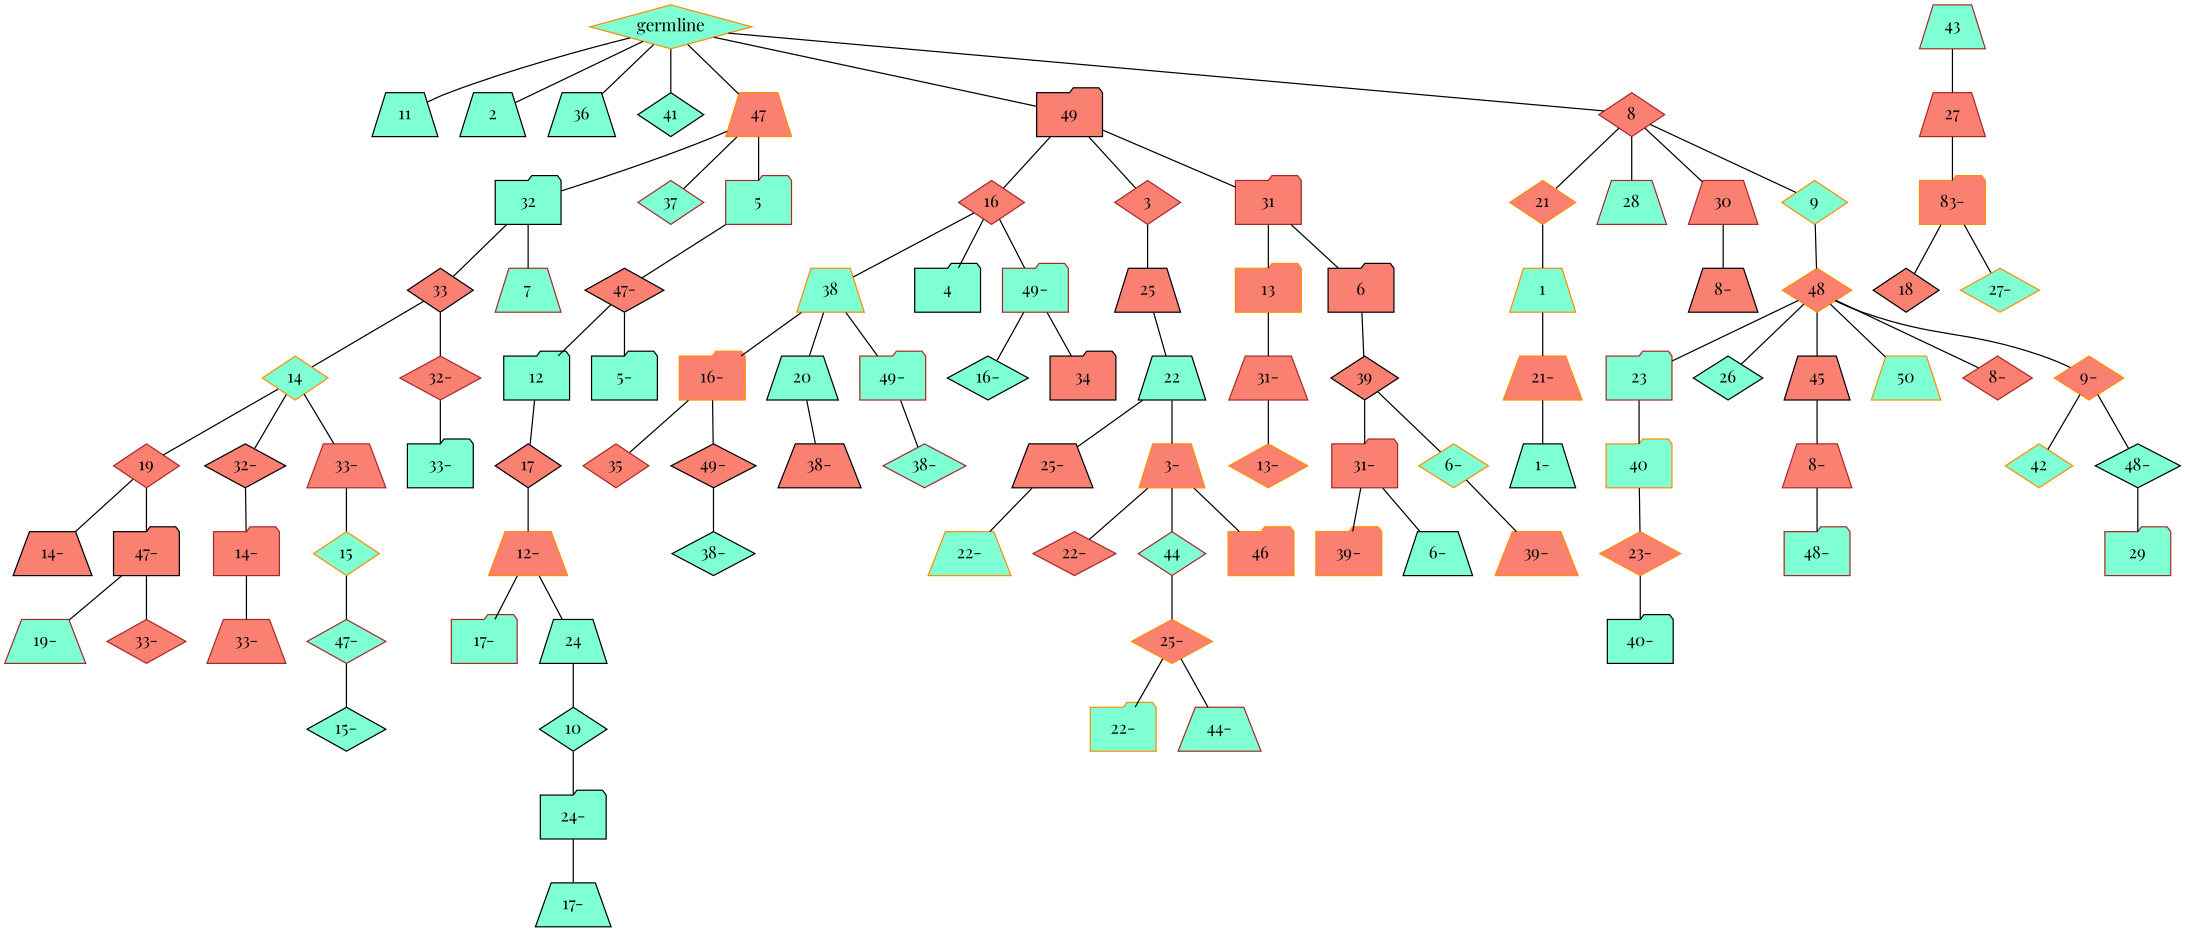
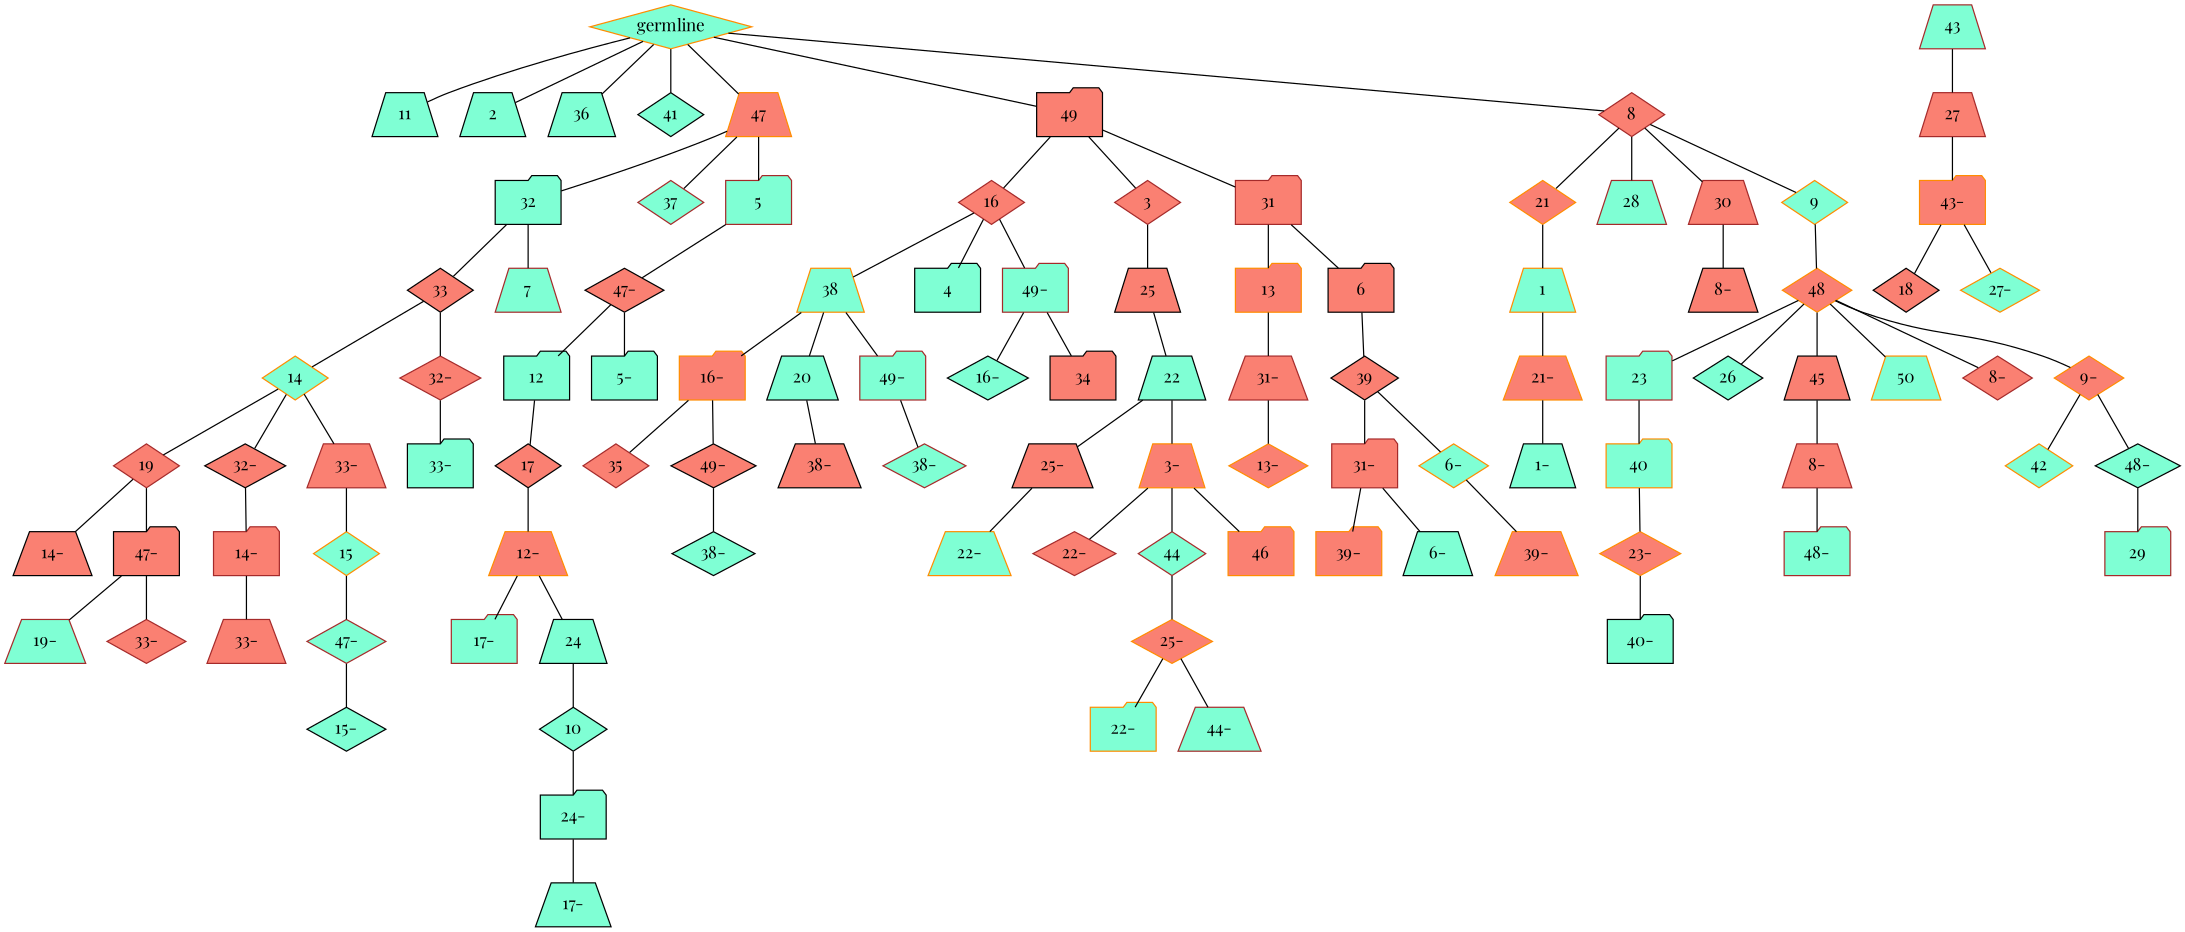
(1952, 202) -> (1952, 202)
